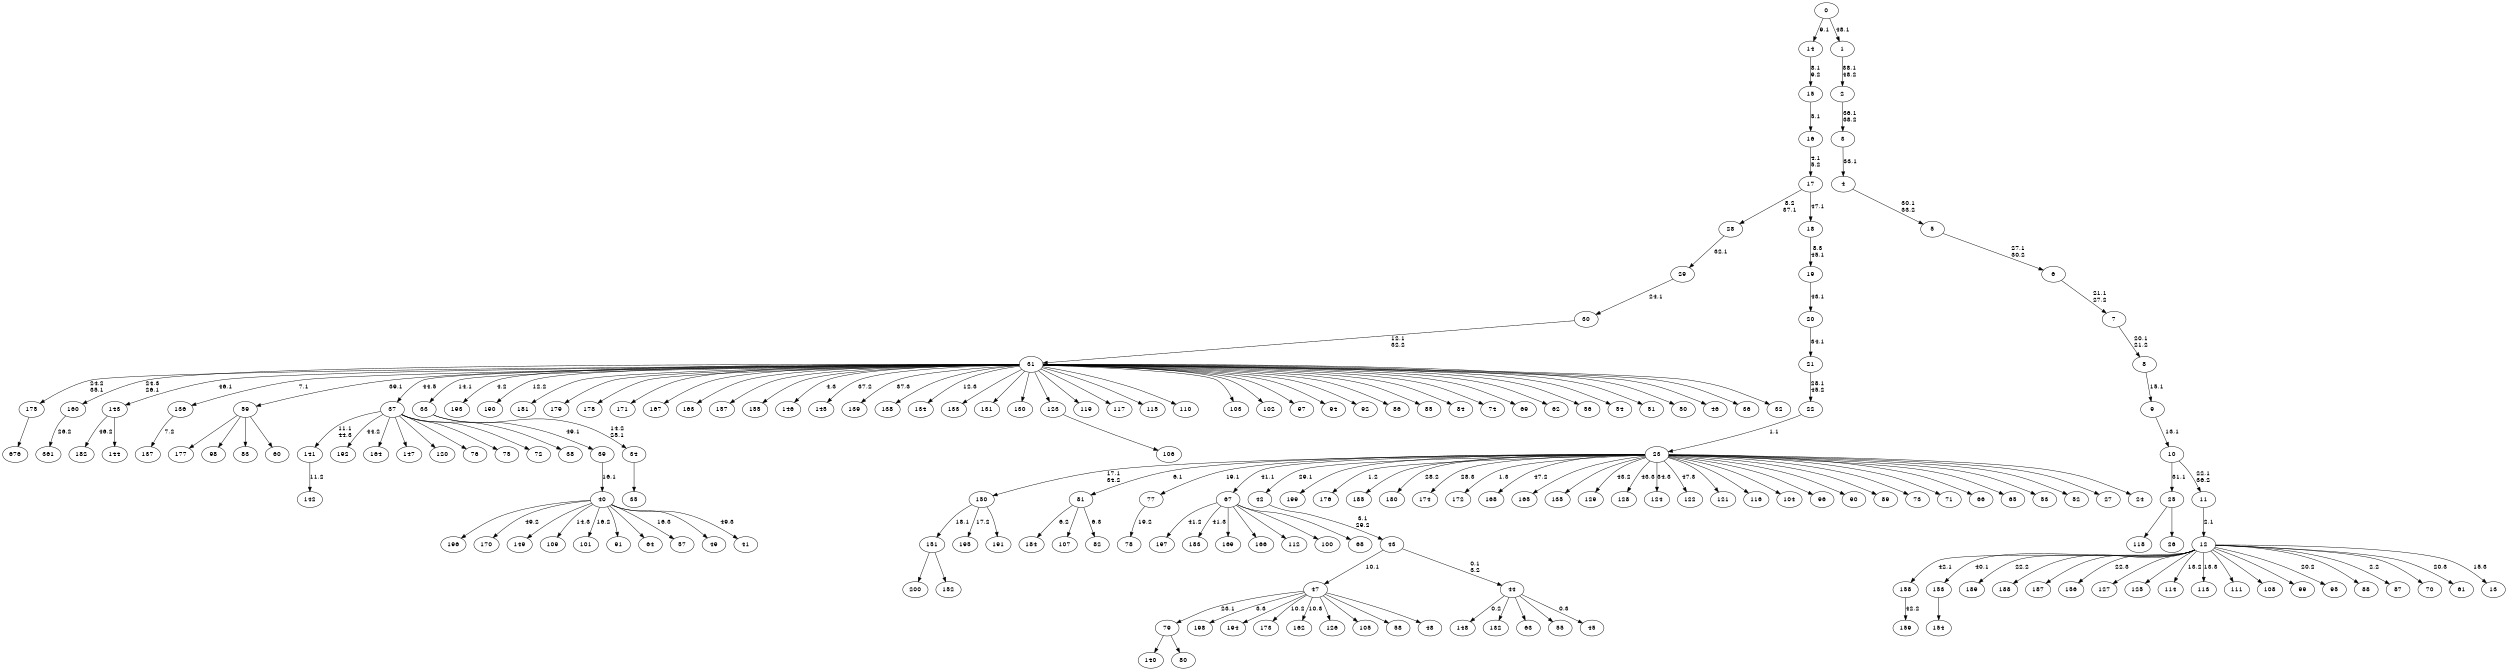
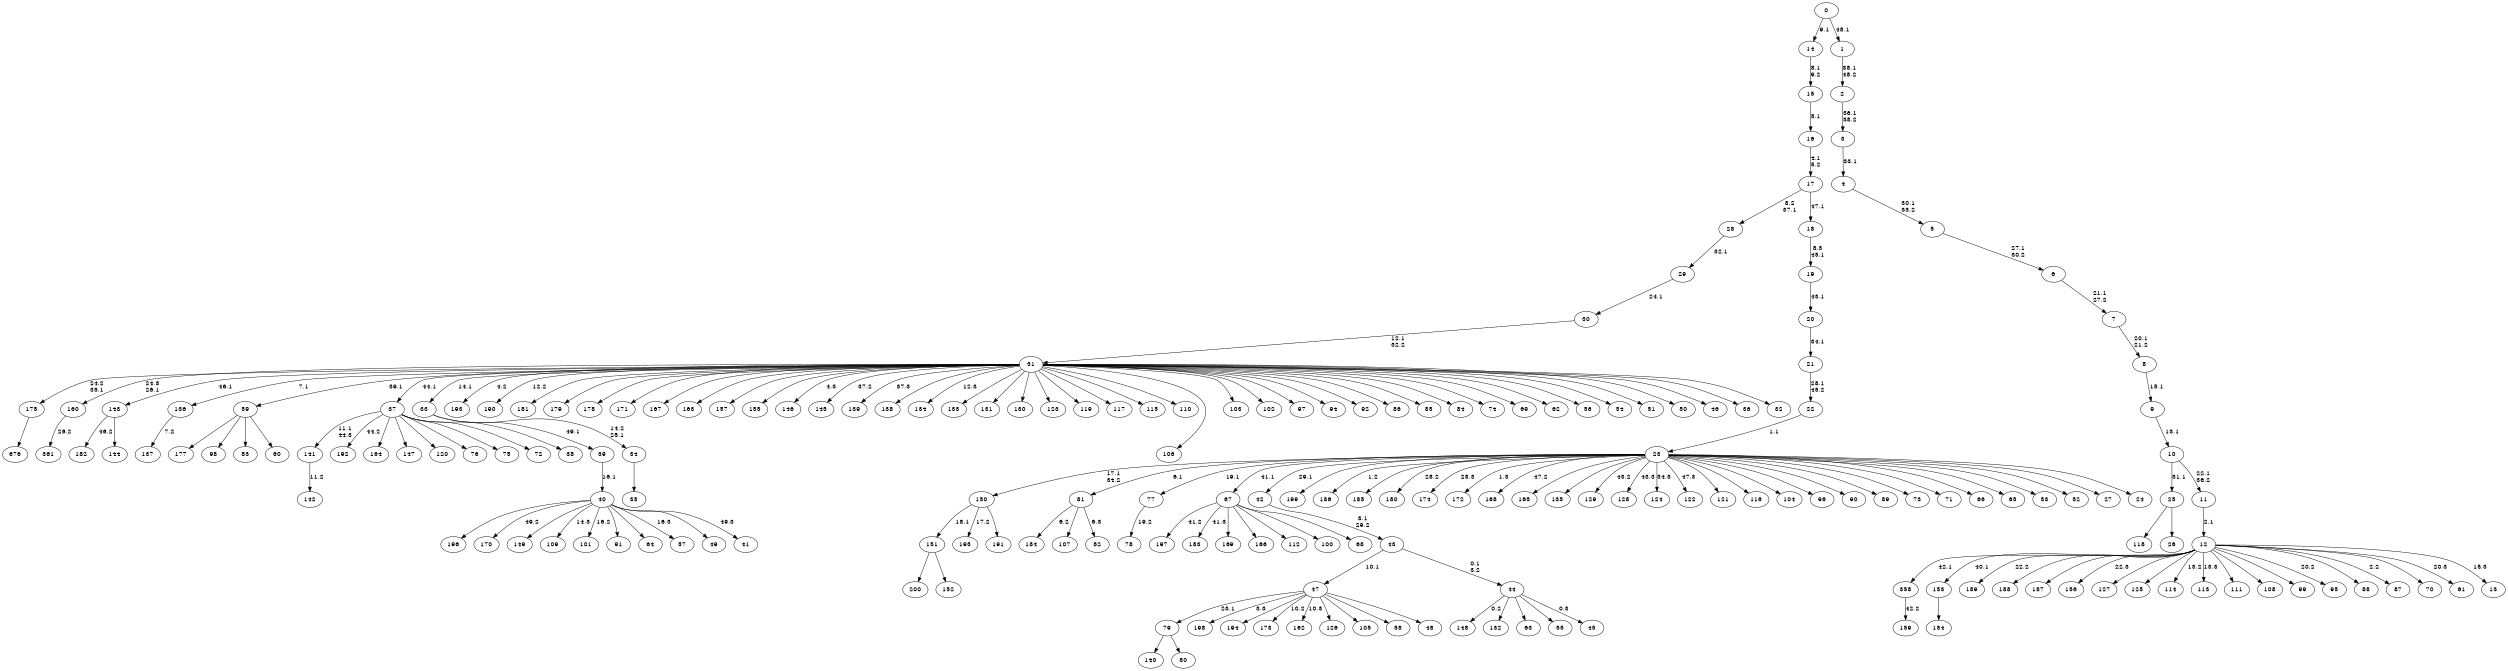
(430, 387) -> (430, 387)
(1108, 432) -> (1152, 379)
(1326, 500) -> (1326, 500)
(1906, 590) -> (1906, 590)
